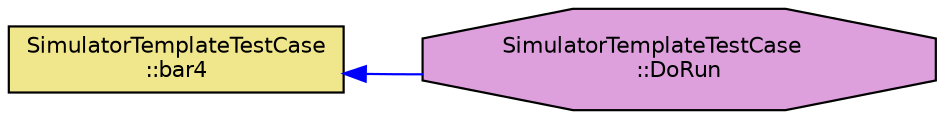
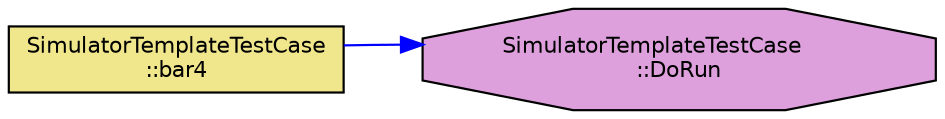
(395, 74) -> (372, 45)
